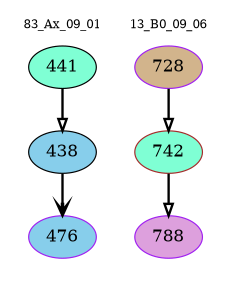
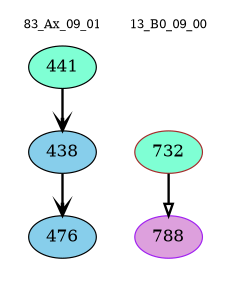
(169, 25) -> (169, 25)
(169, 67) -> none
(62, 104) -> (62, 104)
(169, 152) -> (169, 152)
(62, 237) -> (62, 237)
